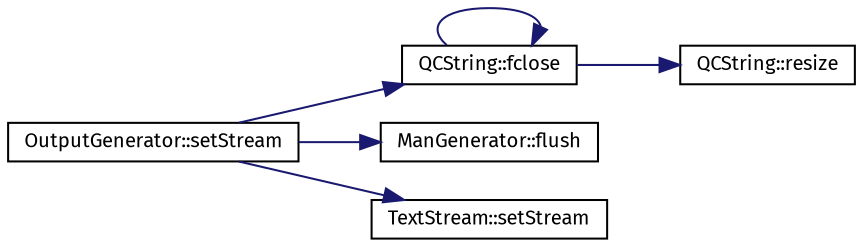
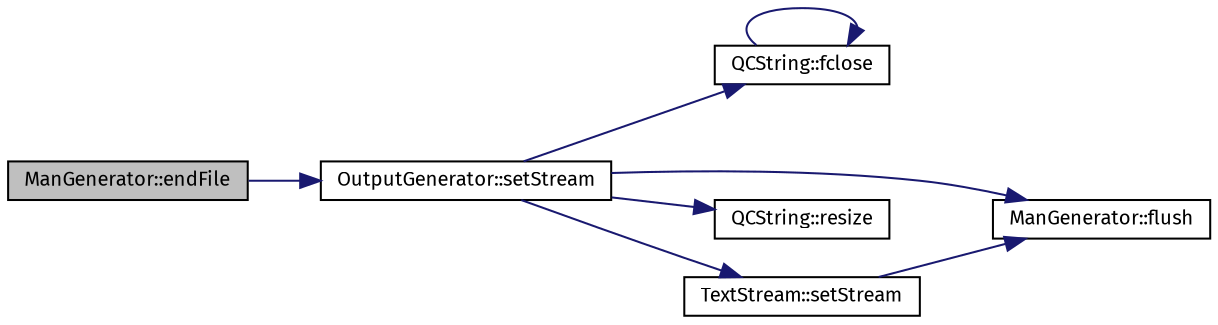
(618, 65) -> (653, 202)
none -> (128, 181)
none -> (942, 260)
